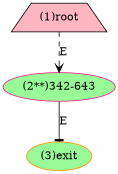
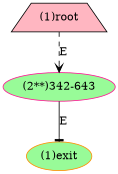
(59, 156) -> (59, 156)
